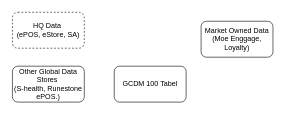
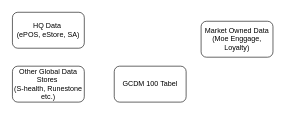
(48, 30) -> (48, 30)
(48, 84) -> (48, 84)
